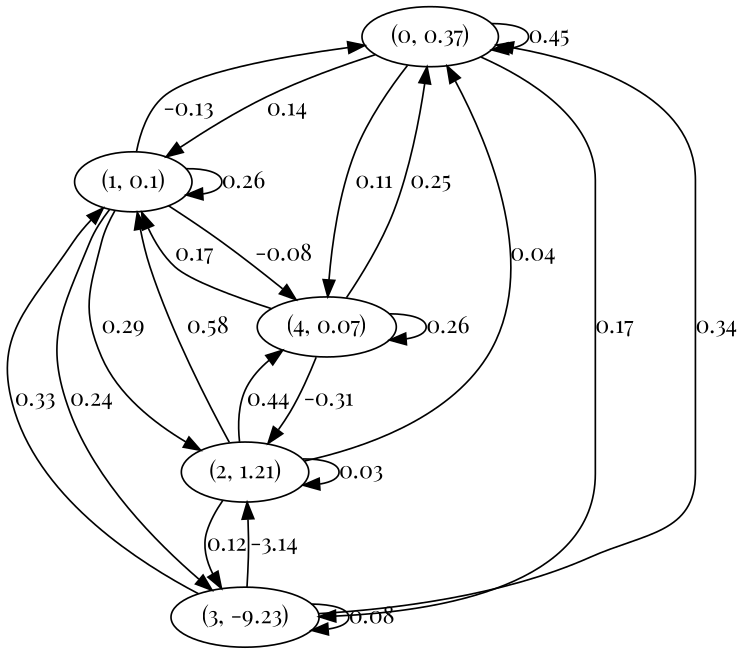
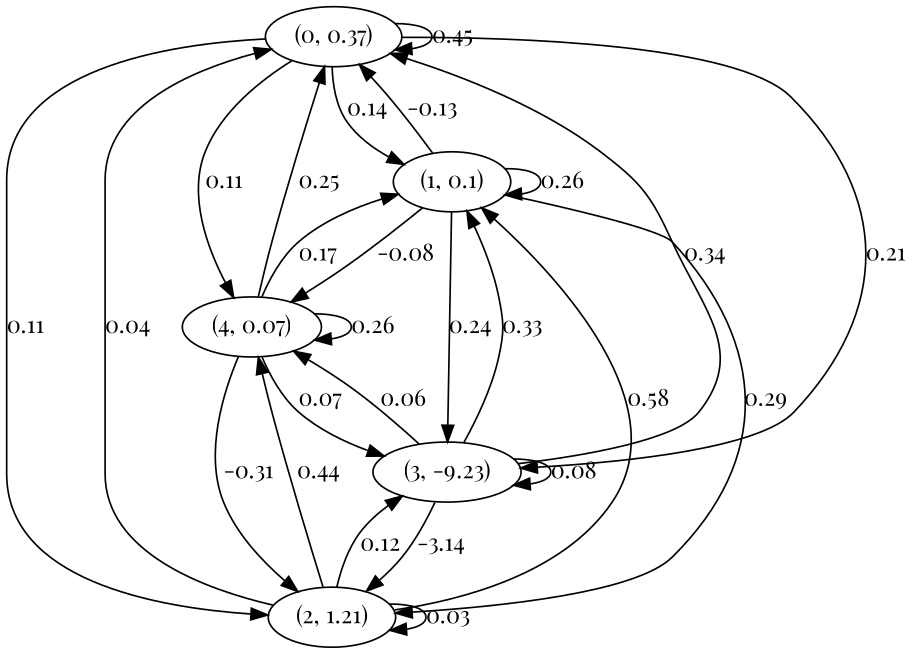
none -> (7, 320)
(615, 327) -> (887, 254)
none -> (366, 399)
none -> (304, 416)
